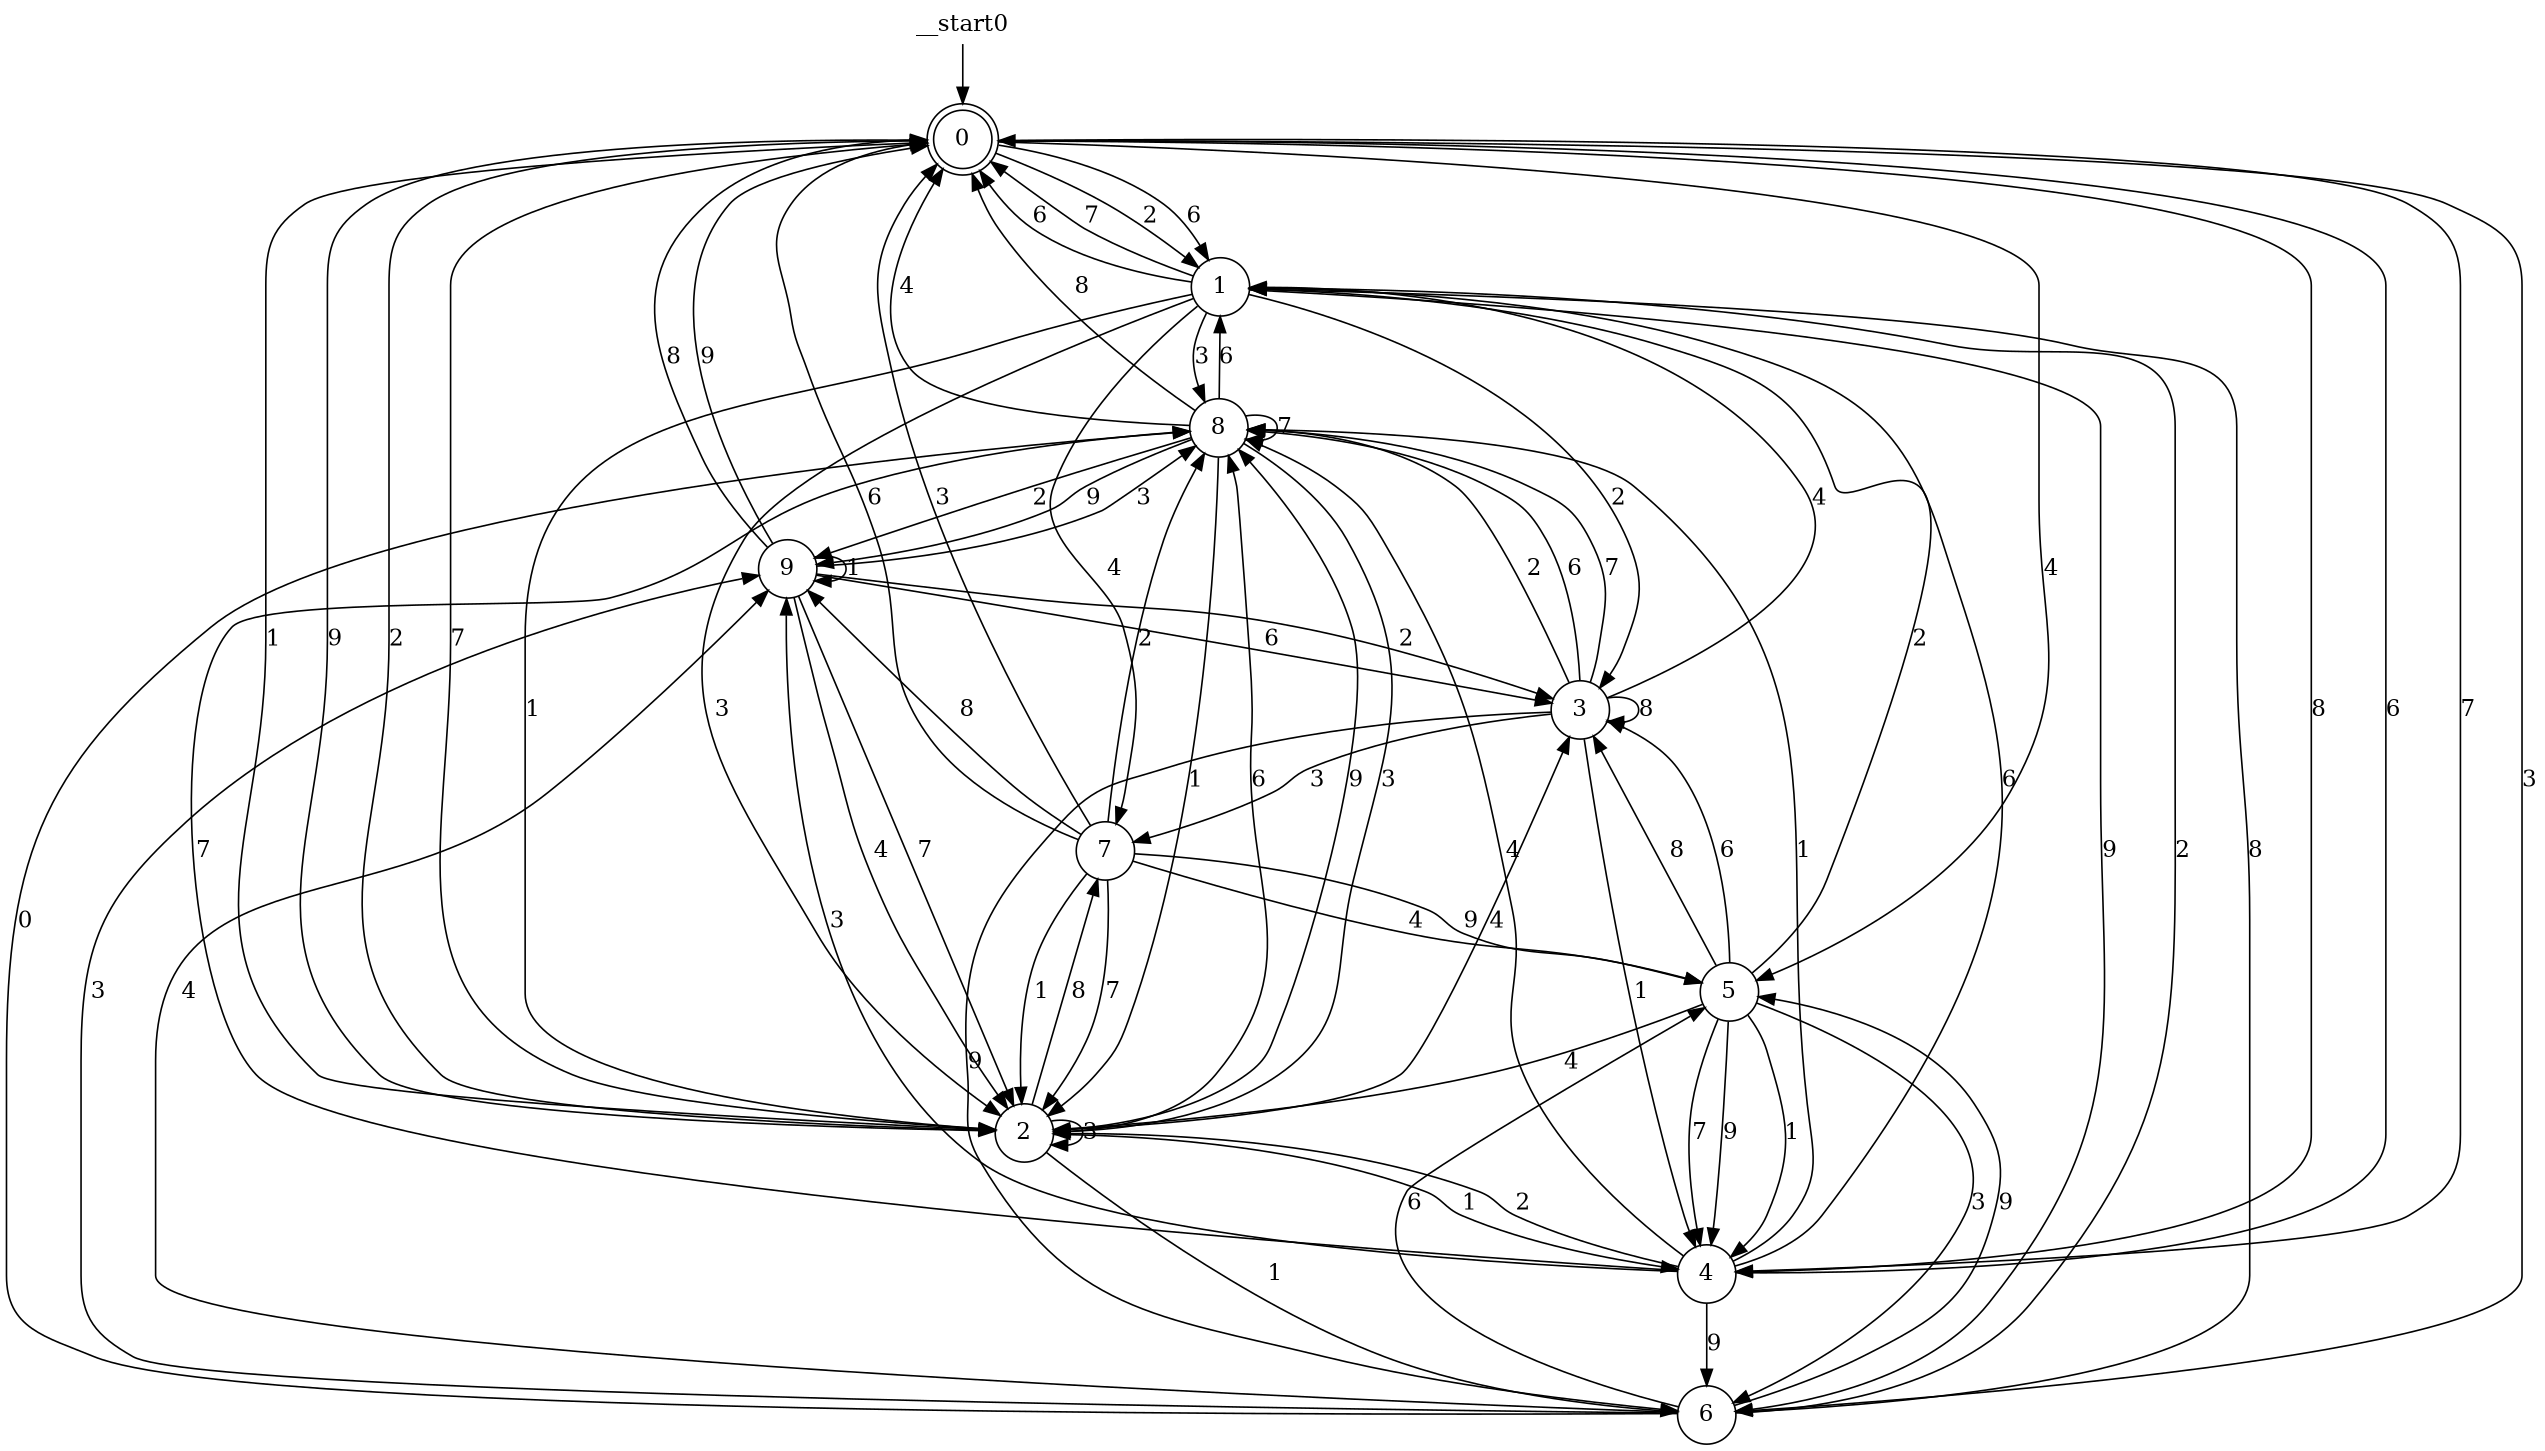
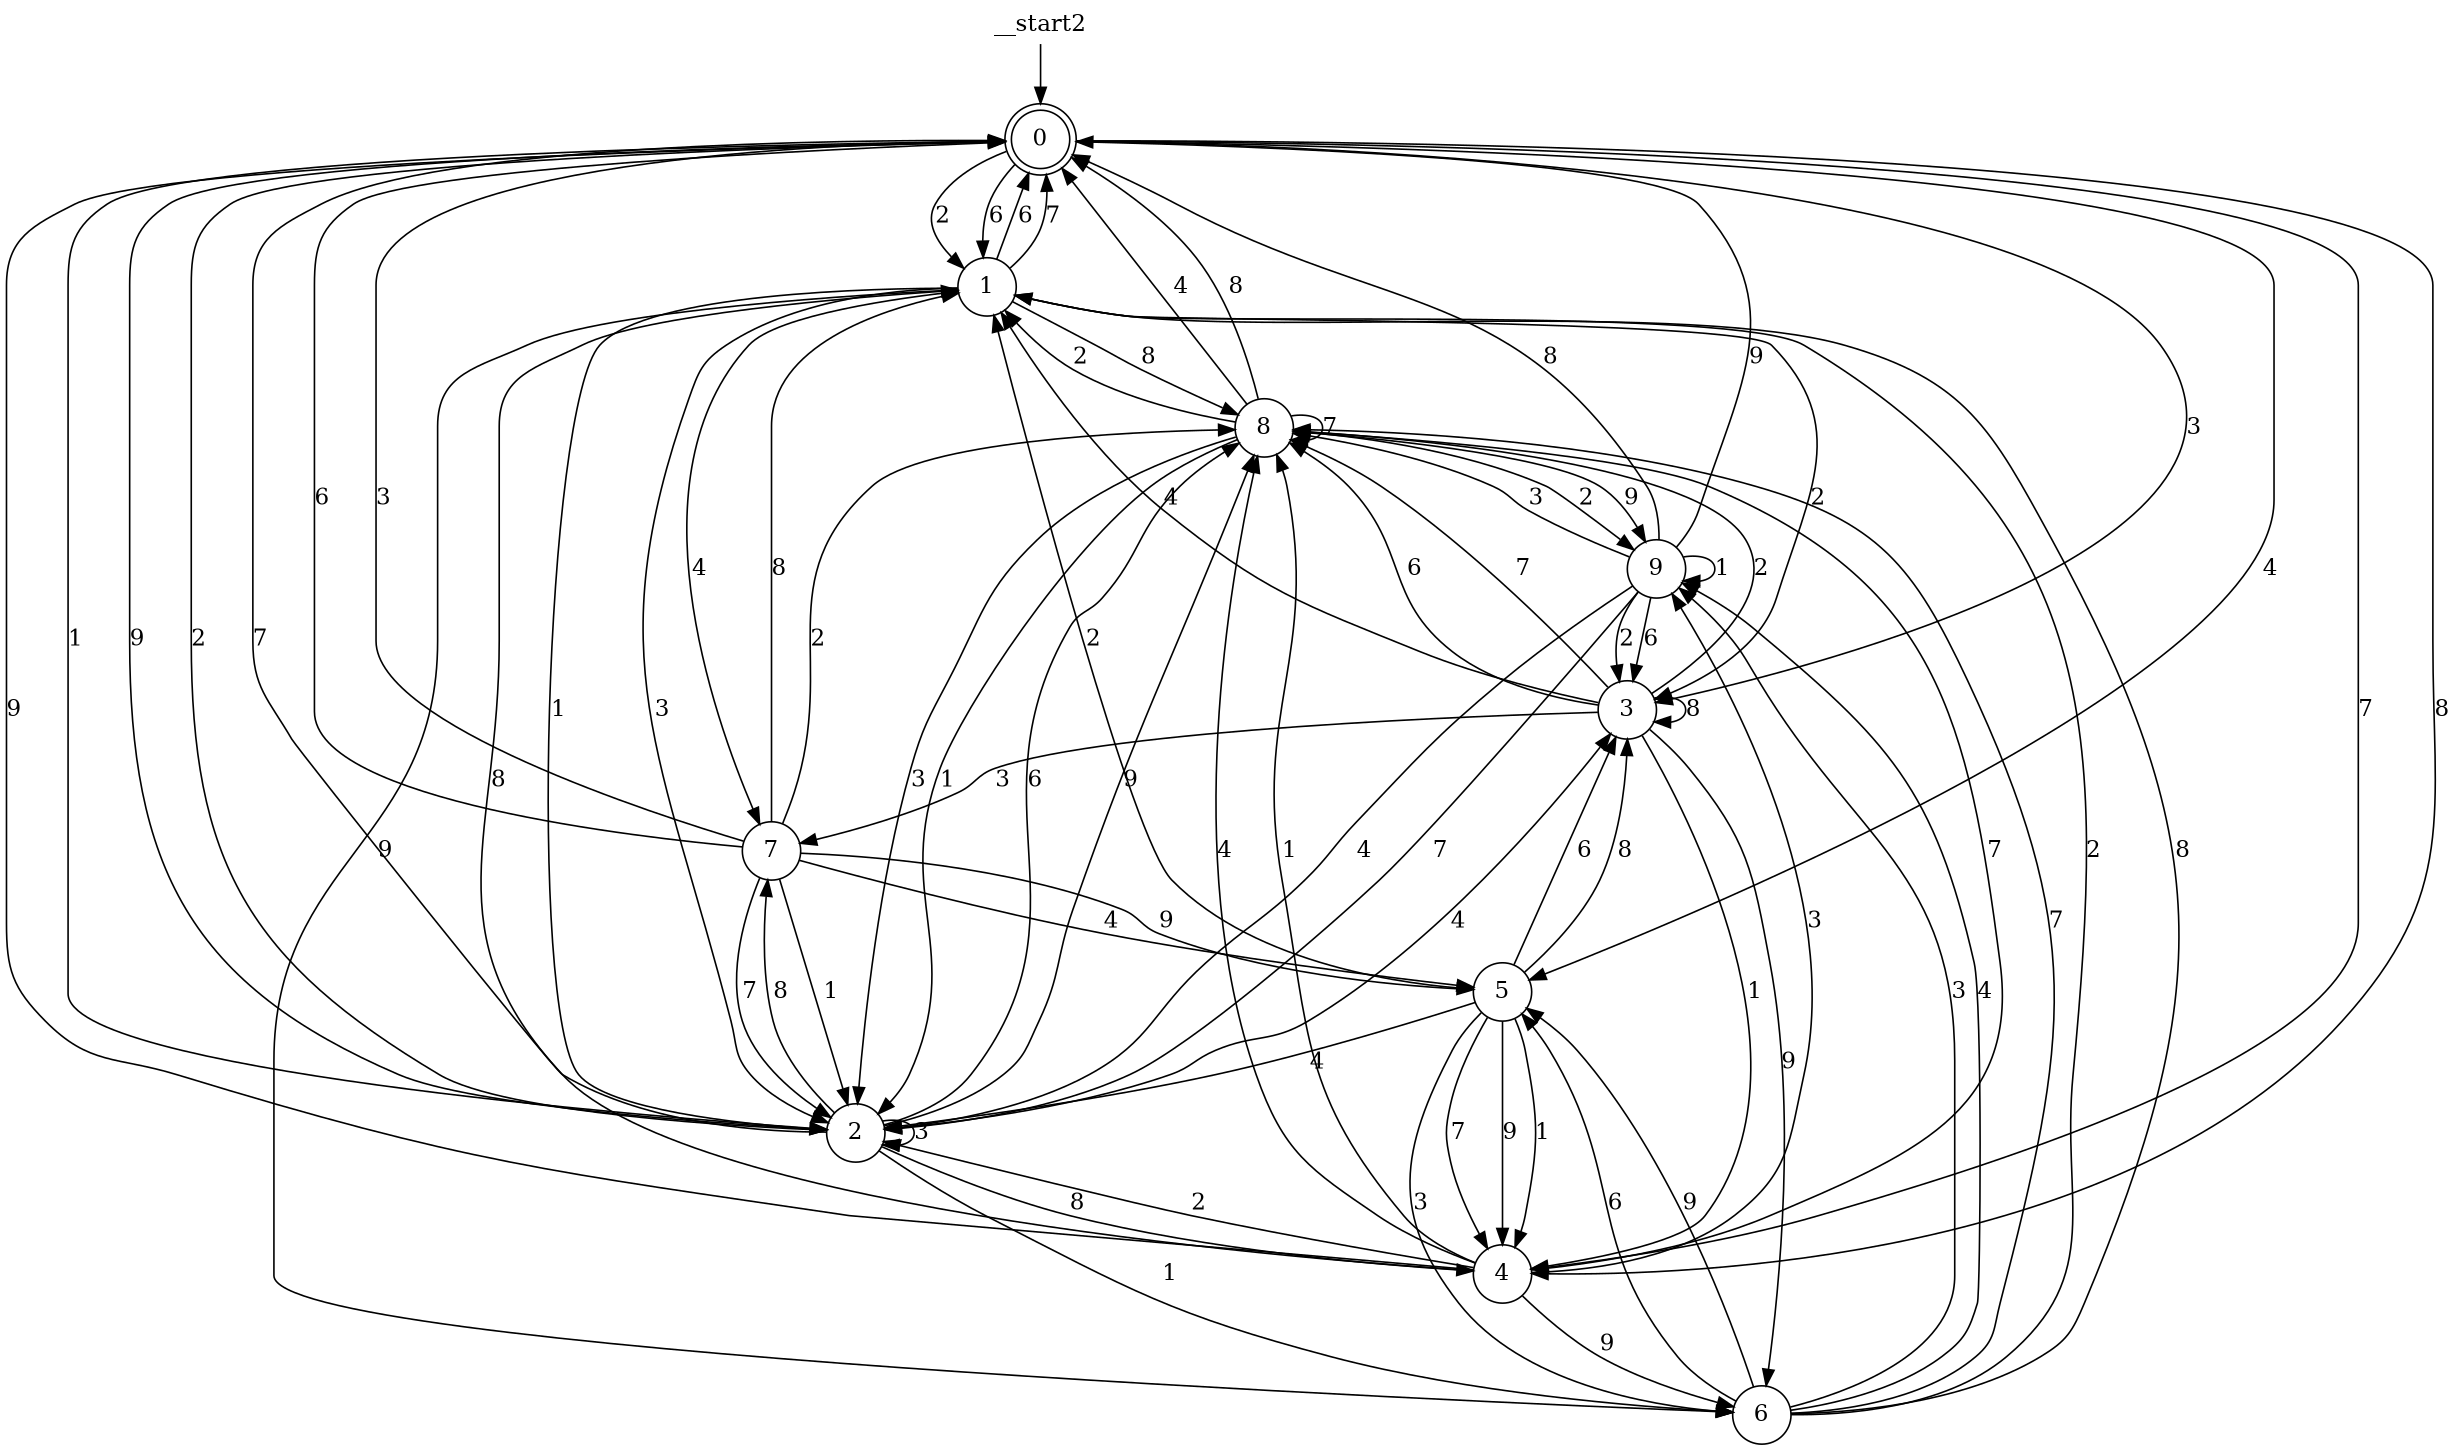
(963, 25) -> (1041, 25)
(1203, 357) -> (1149, 357)
(1227, 357) -> (1081, 357)
(2522, 391) -> (1974, 242)
(2394, 710) -> (15, 710)
(945, 724) -> (772, 509)
(2010, 780) -> (499, 780)
(26, 921) -> (2057, 921)
(1470, 1203) -> (1078, 1203)
